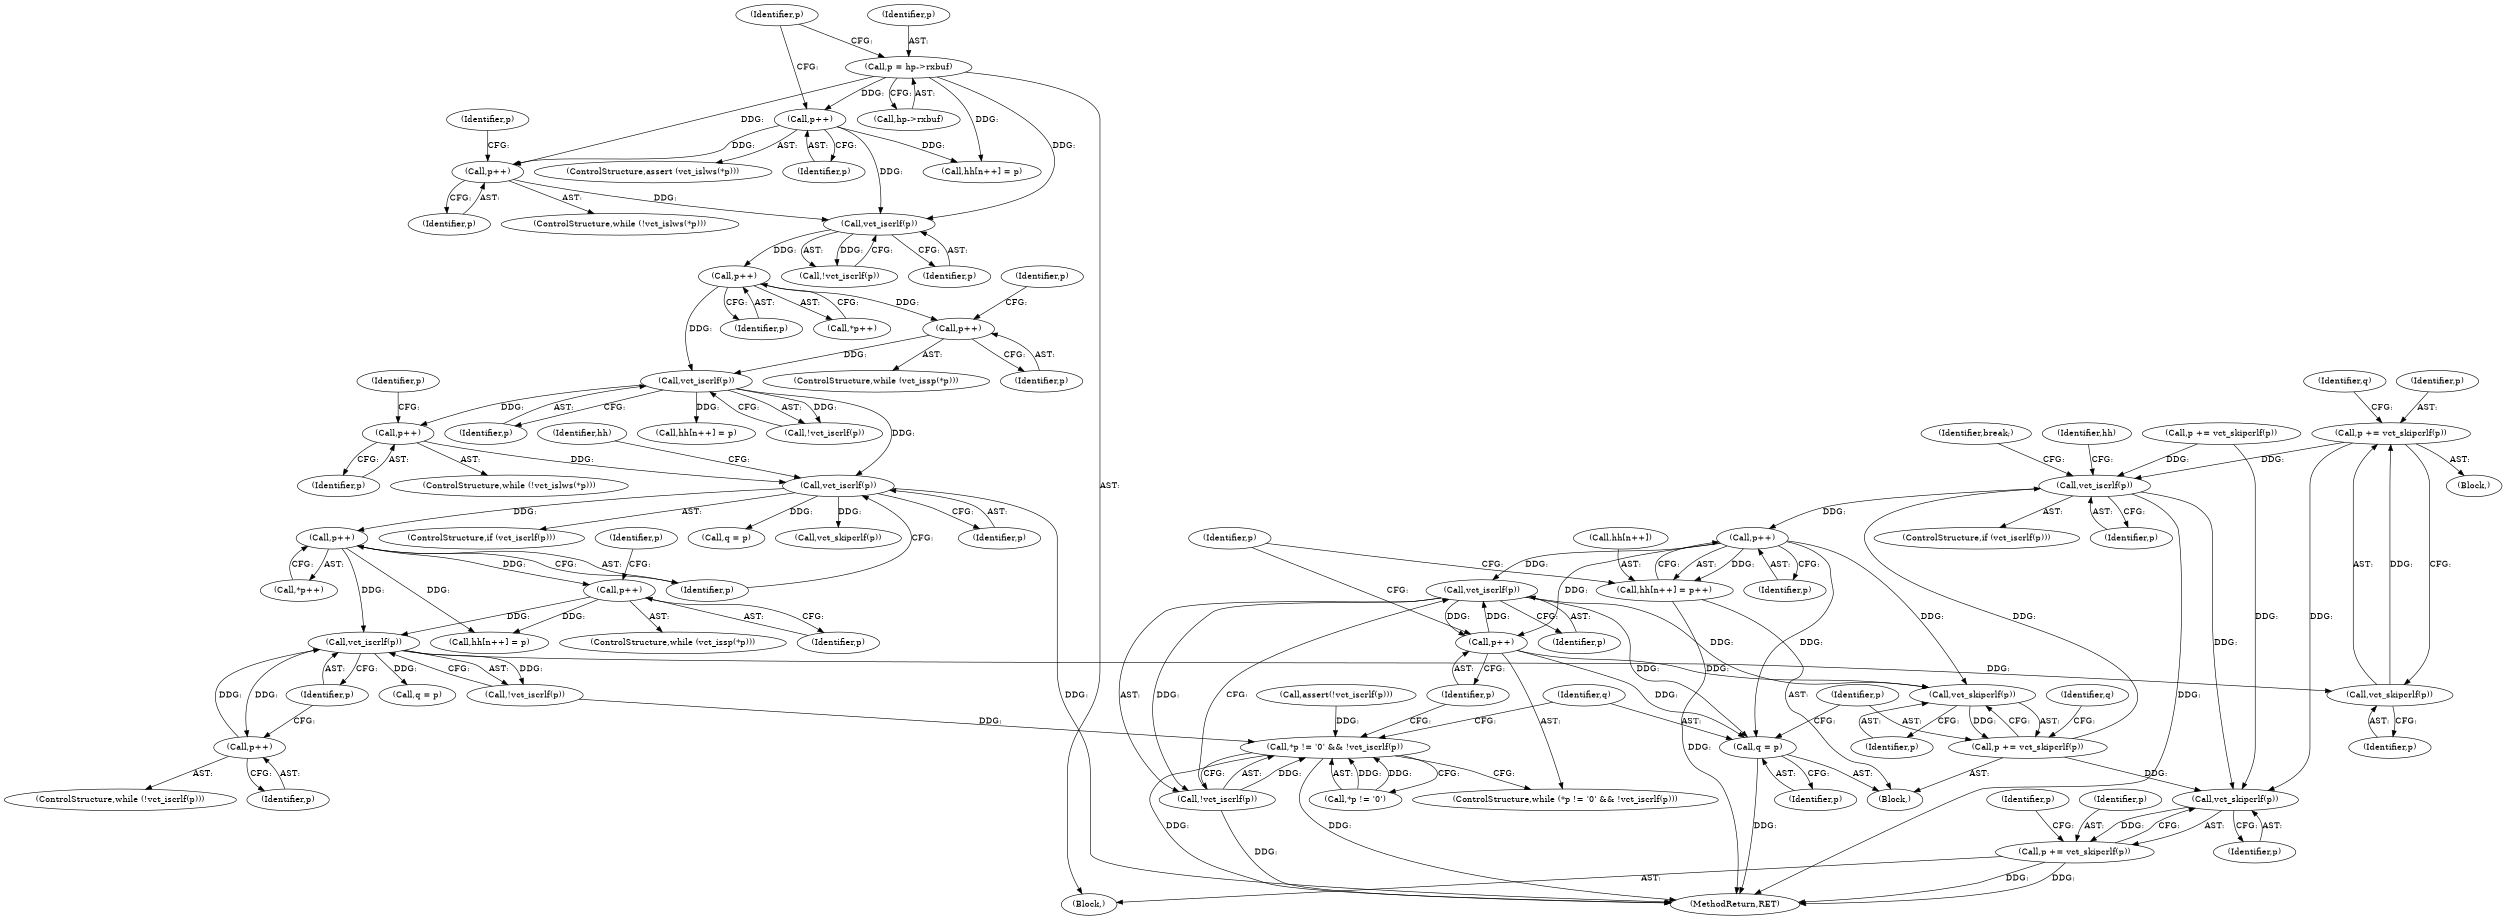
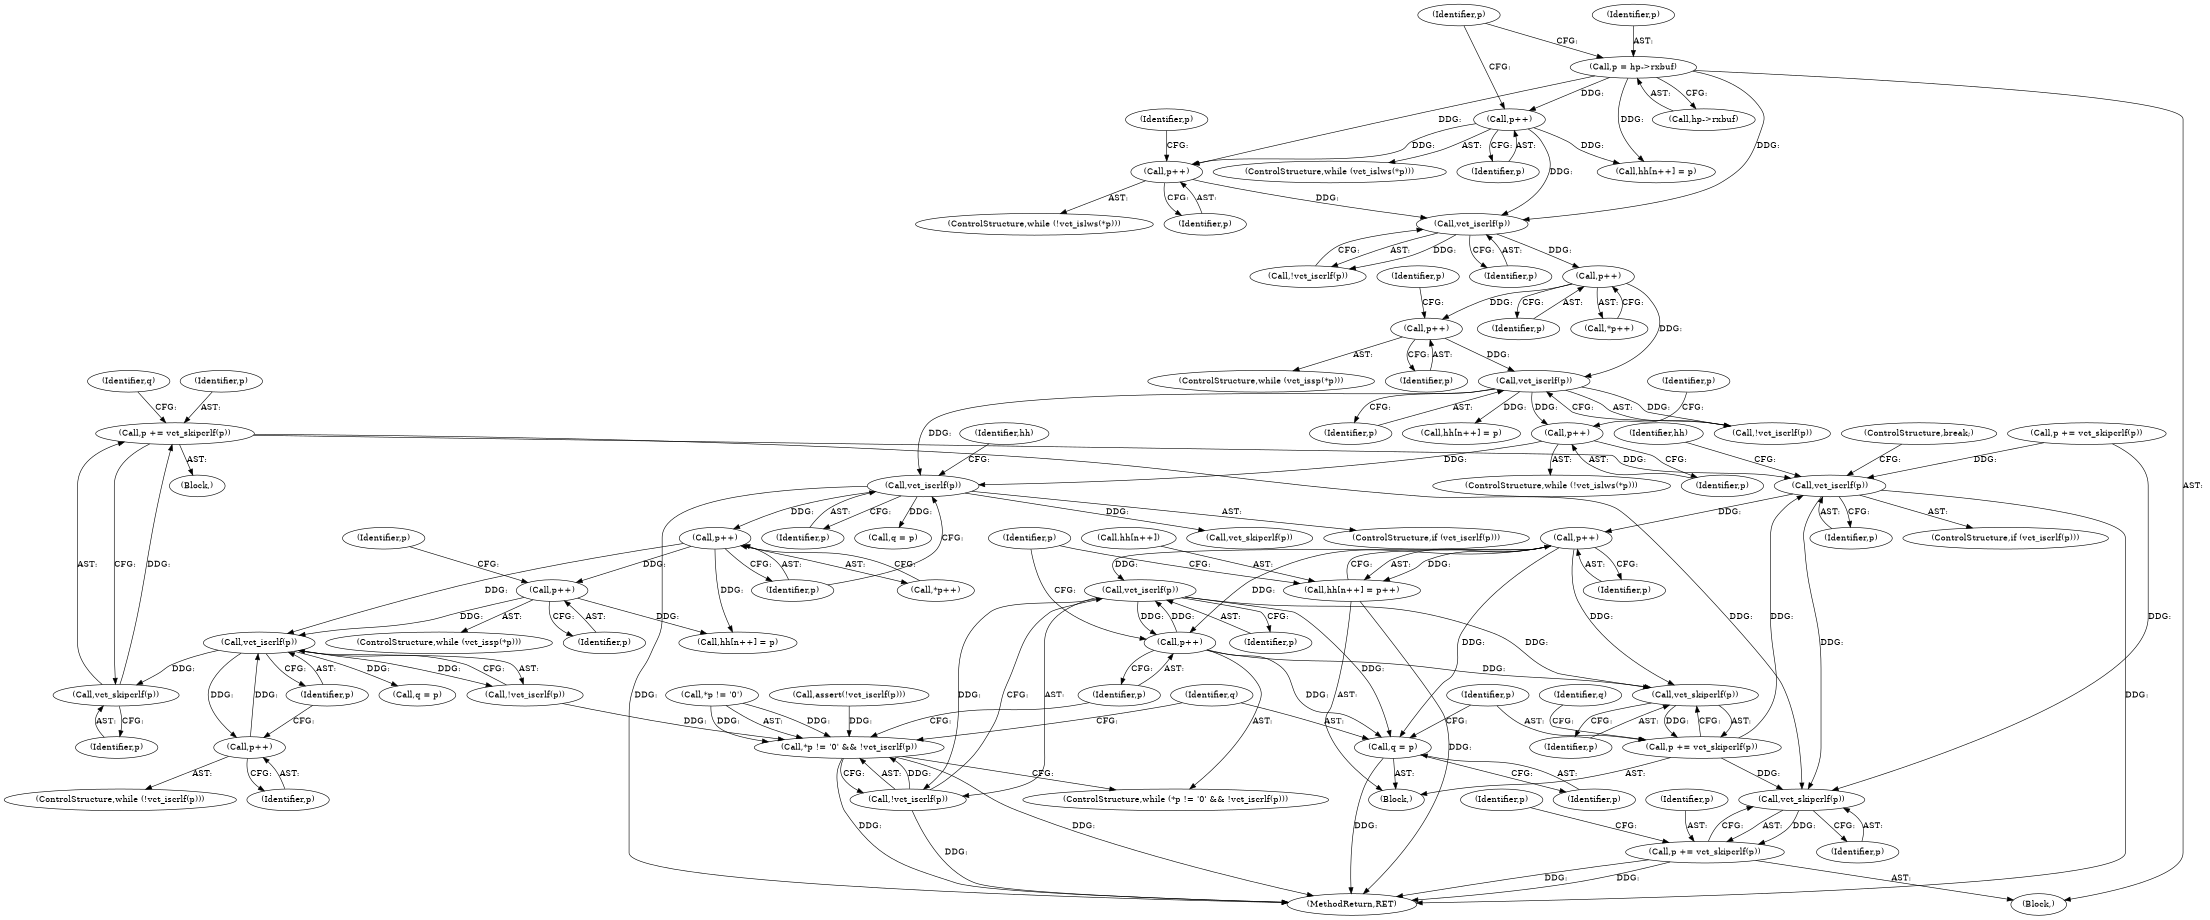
(653, 172) -> (1330, 172)
(1976, 434) -> (1919, 434)
(1437, 776) -> none
